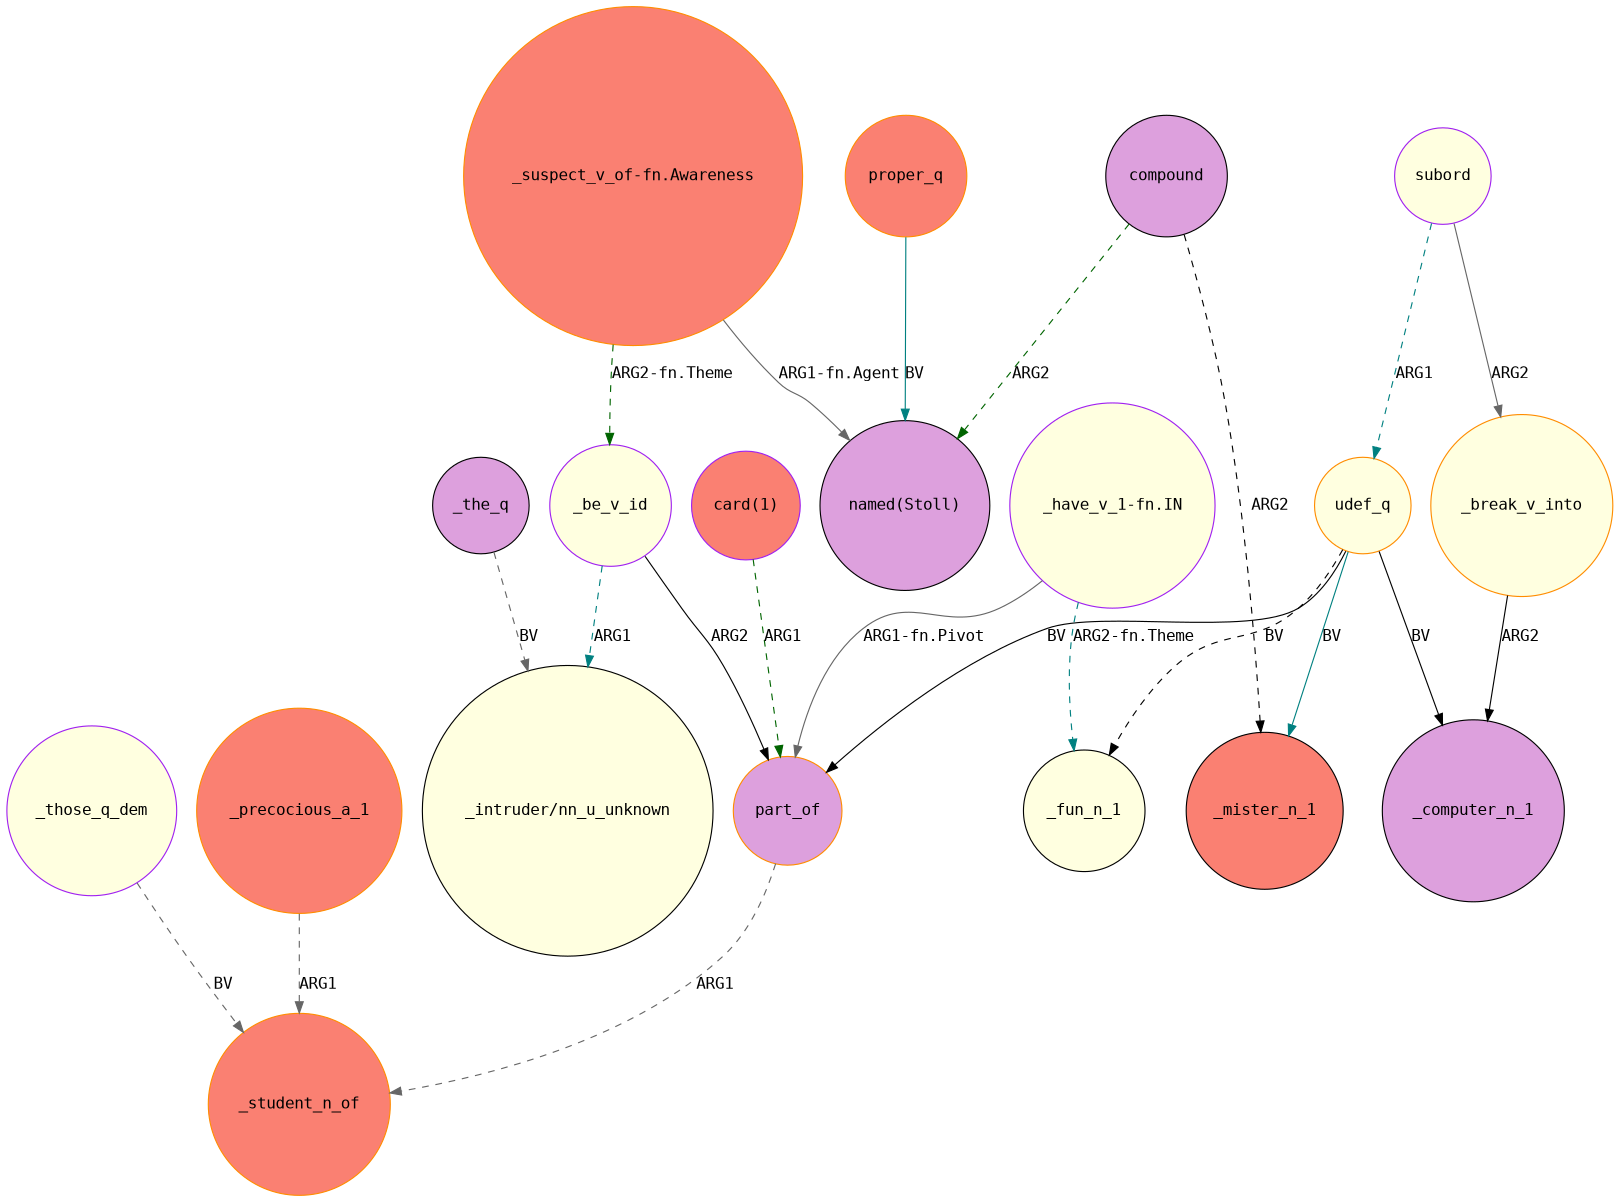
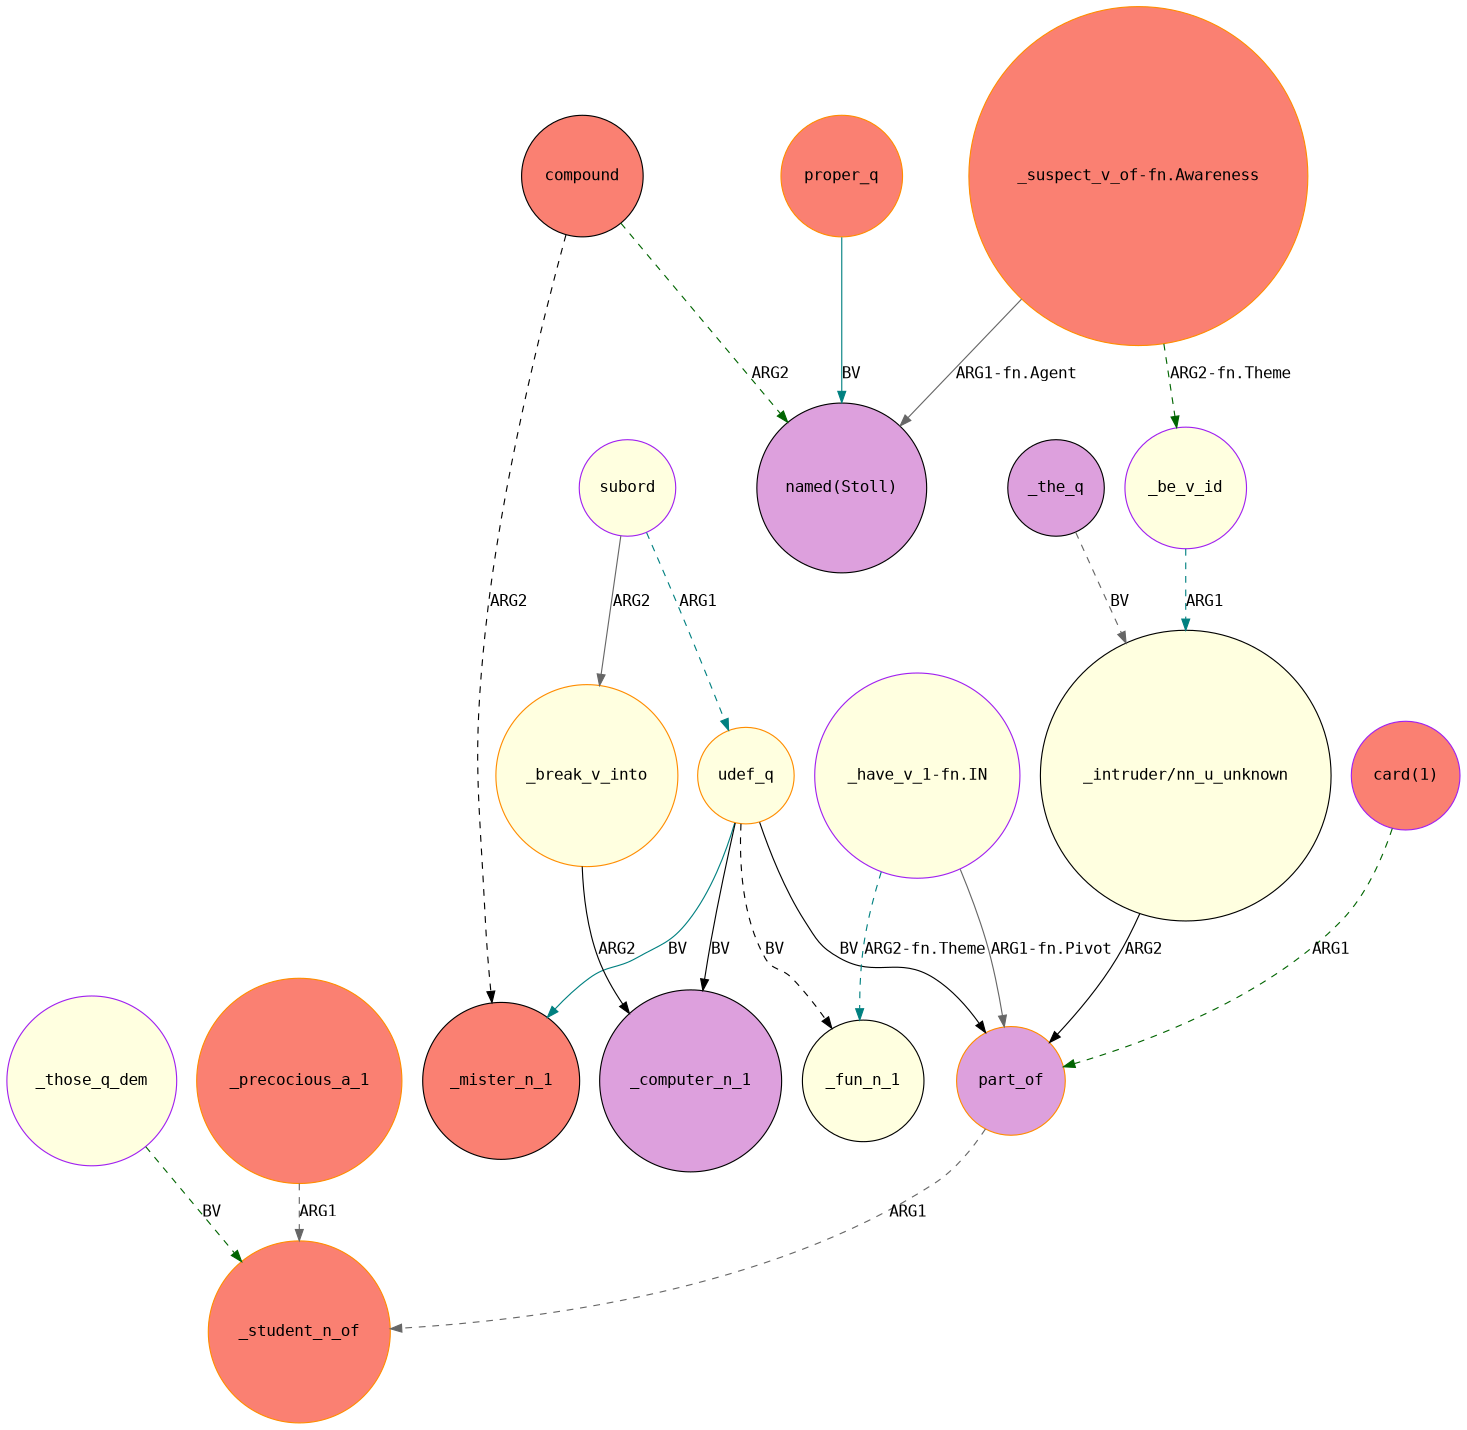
(1167, 176) -> (582, 176)
(712, 648) -> (1104, 978)
(185, 954) -> (190, 1200)
